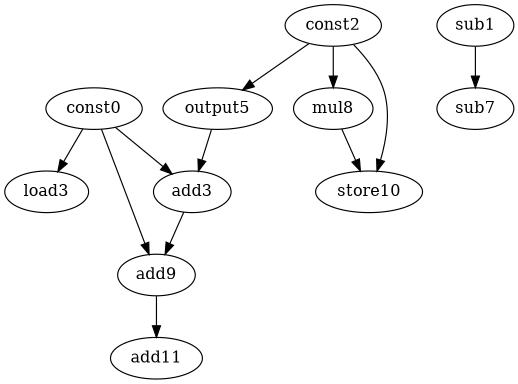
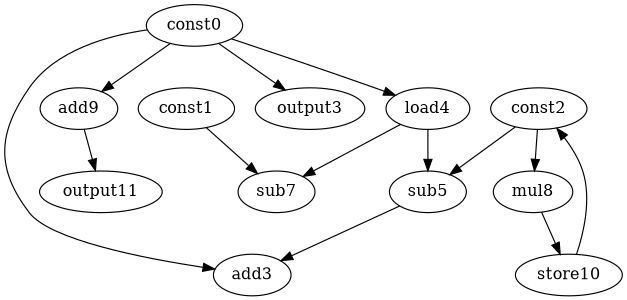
(475, 25) -> (186, 109)
(386, 98) -> (587, 194)
(218, 109) -> (428, 192)
none -> (428, 109)
(47, 192) -> (310, 109)
(177, 228) -> none
(156, 358) -> (101, 192)
